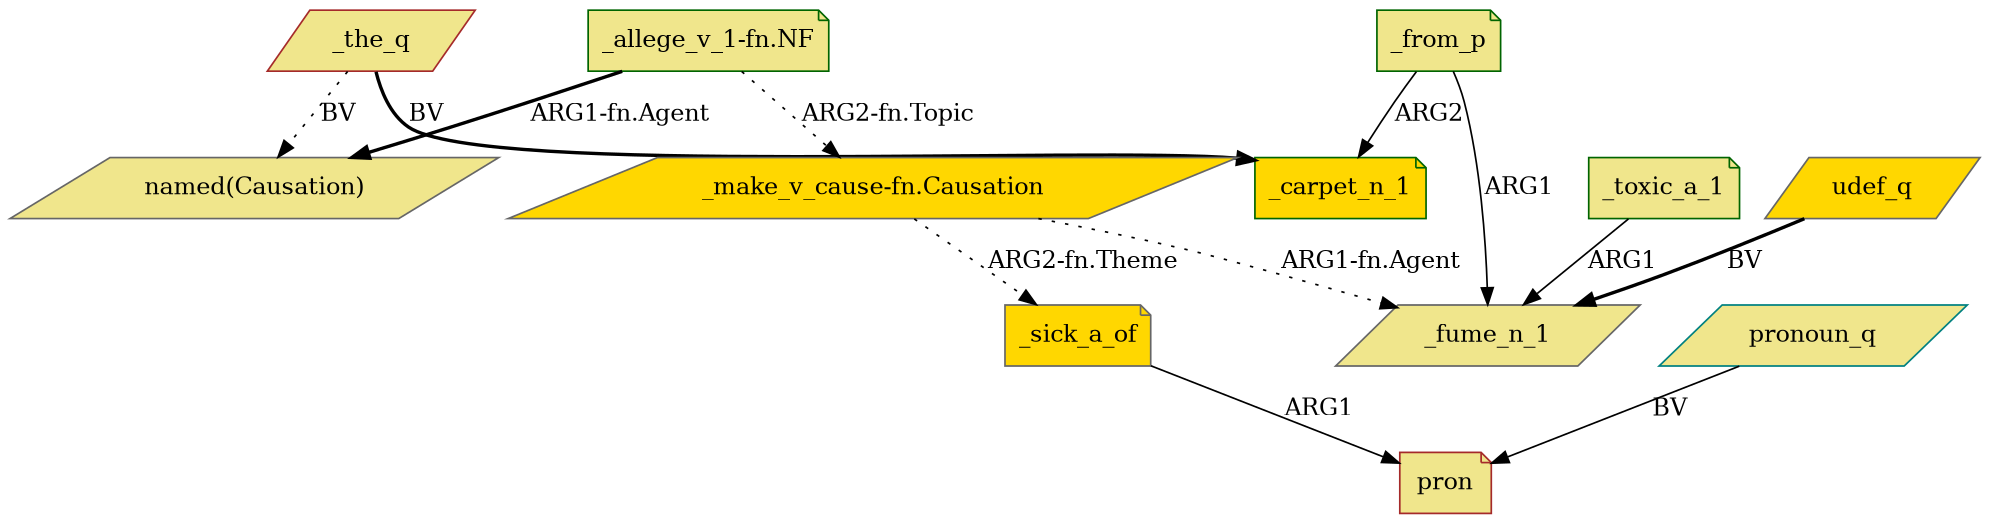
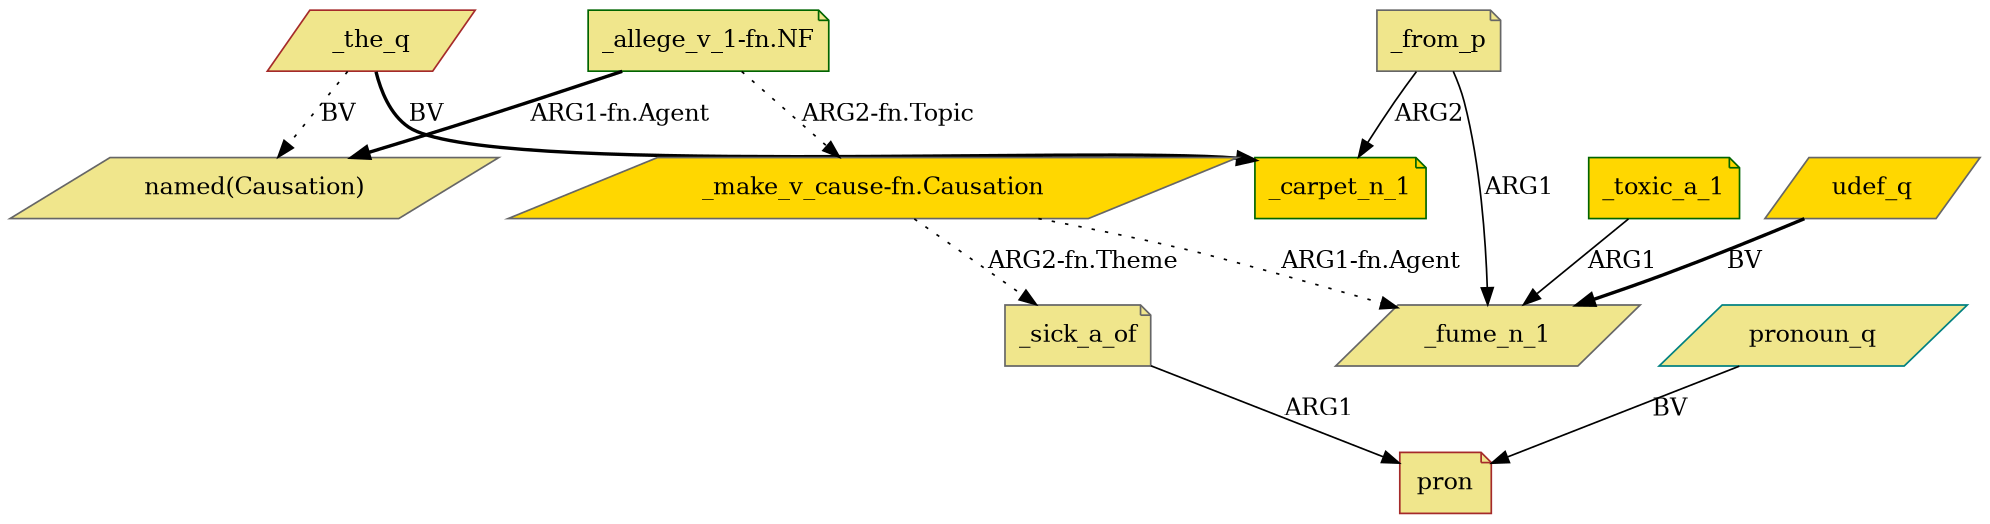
(1439, 41) -> (1439, 41)
(1664, 188) -> (1664, 188)
(1078, 336) -> (1078, 336)
